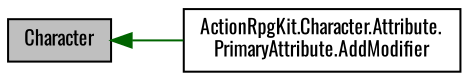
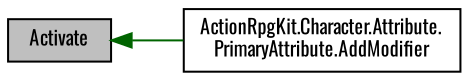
(60, 40) -> (60, 40)
